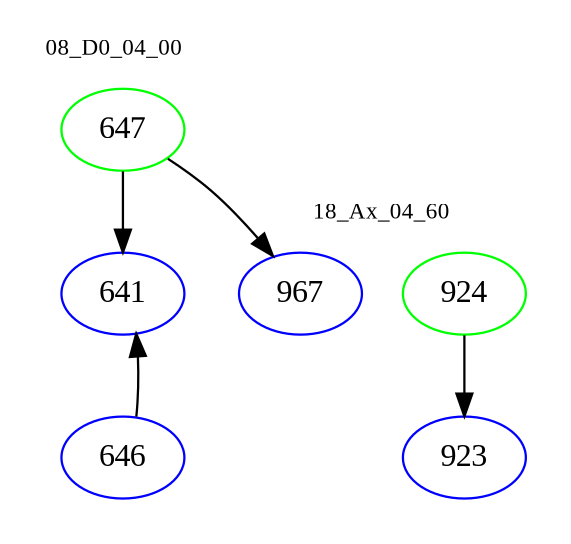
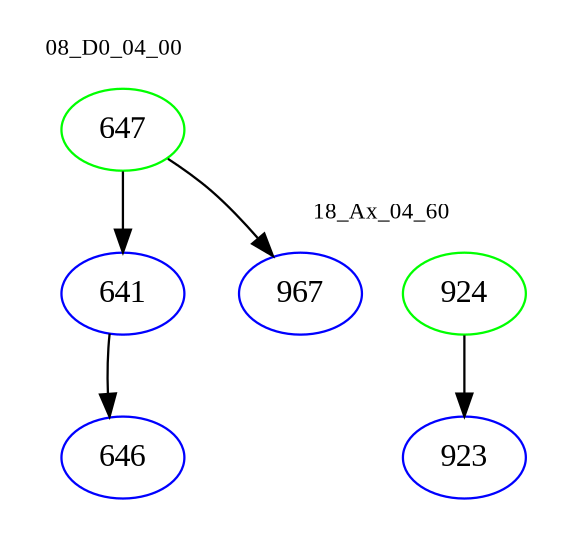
(138, 387) -> (108, 364)
